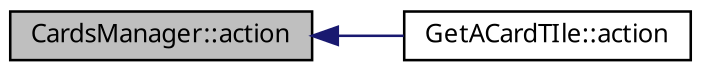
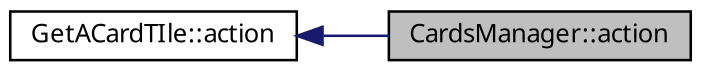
(371, 36) -> (356, 36)
